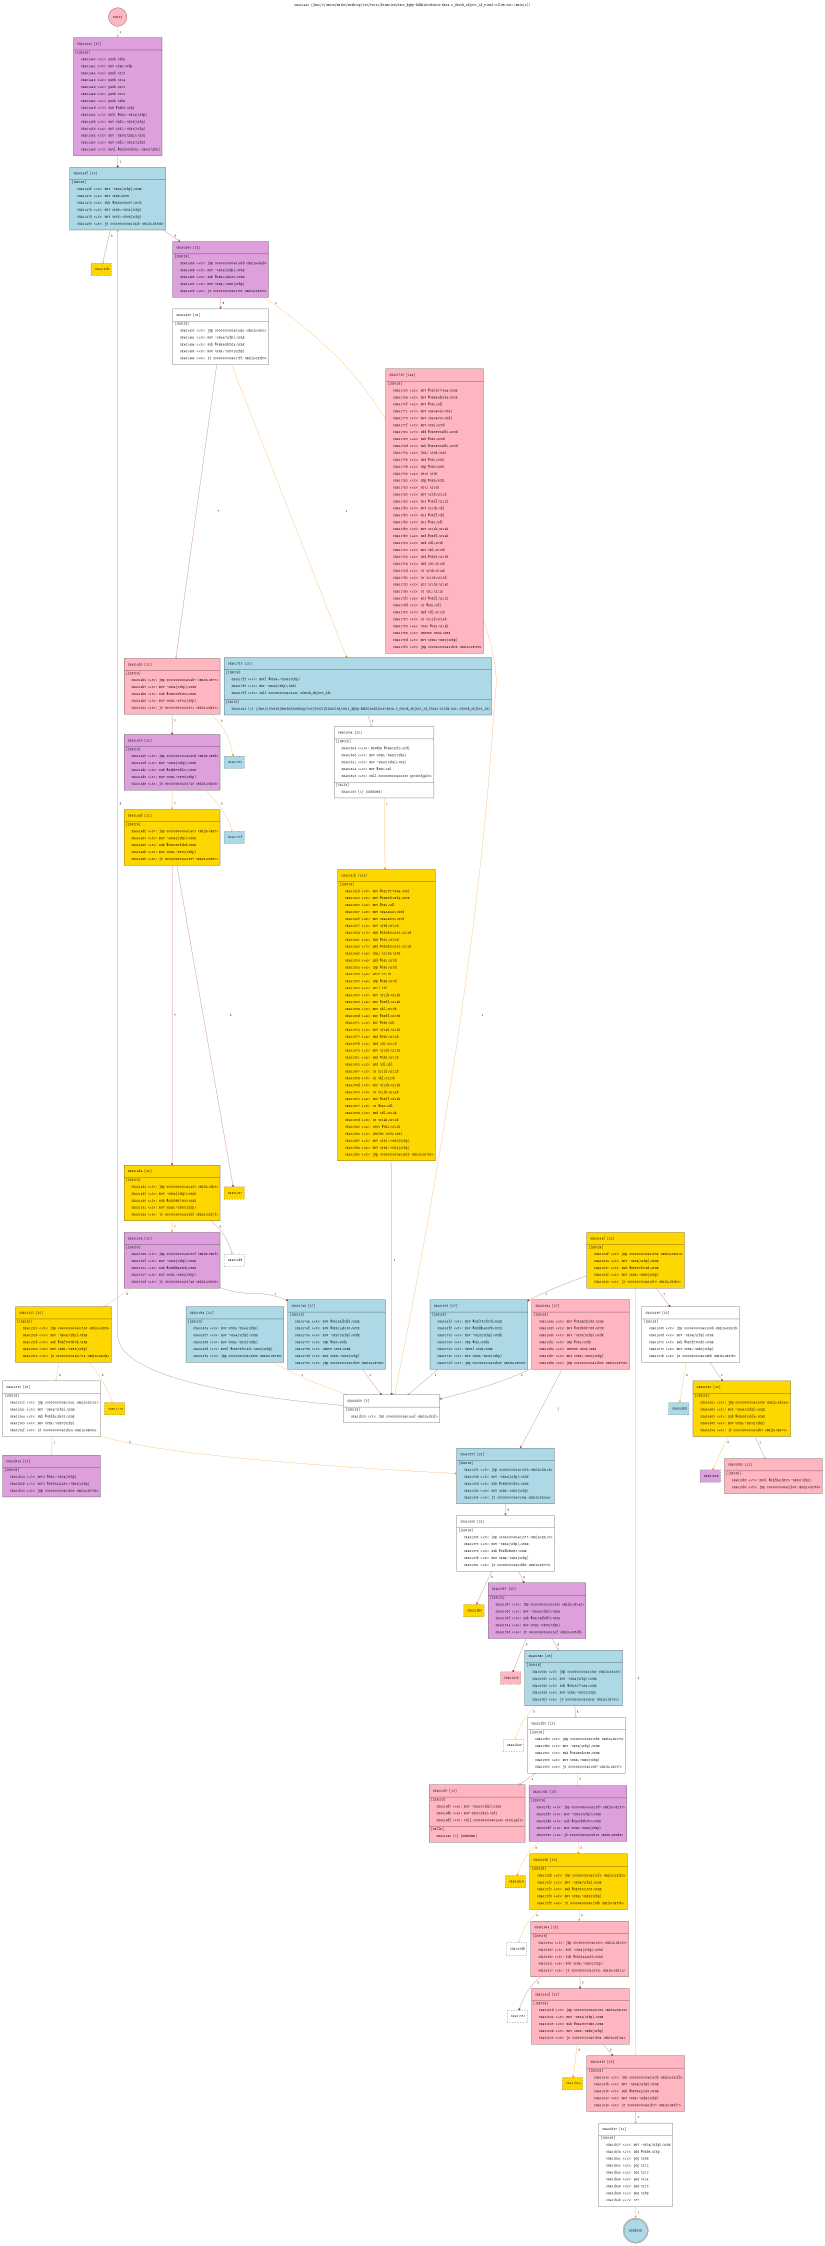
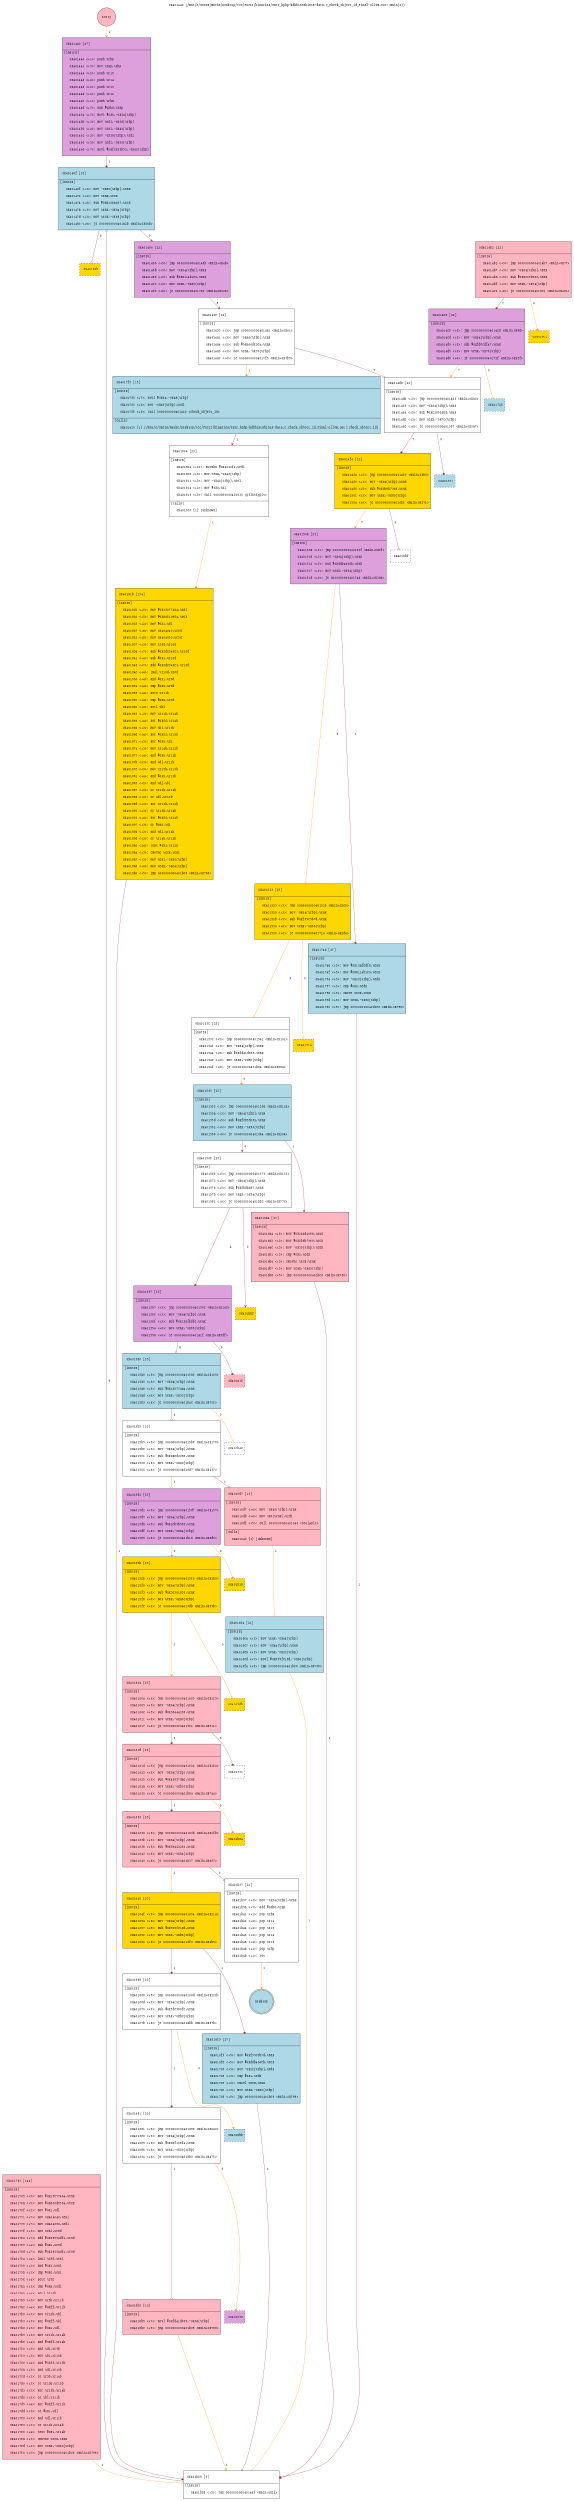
(331, 351) -> none
(196, 511) -> (339, 361)
(369, 720) -> (234, 438)
(234, 762) -> (539, 337)
(172, 837) -> (432, 405)
(234, 1193) -> (445, 481)
(542, 1408) -> (301, 1173)
(742, 1409) -> (172, 2135)
(52, 1476) -> none
none -> (274, 1580)
(636, 1671) -> (172, 1879)
(517, 1949) -> (235, 1705)
none -> (202, 2402)
